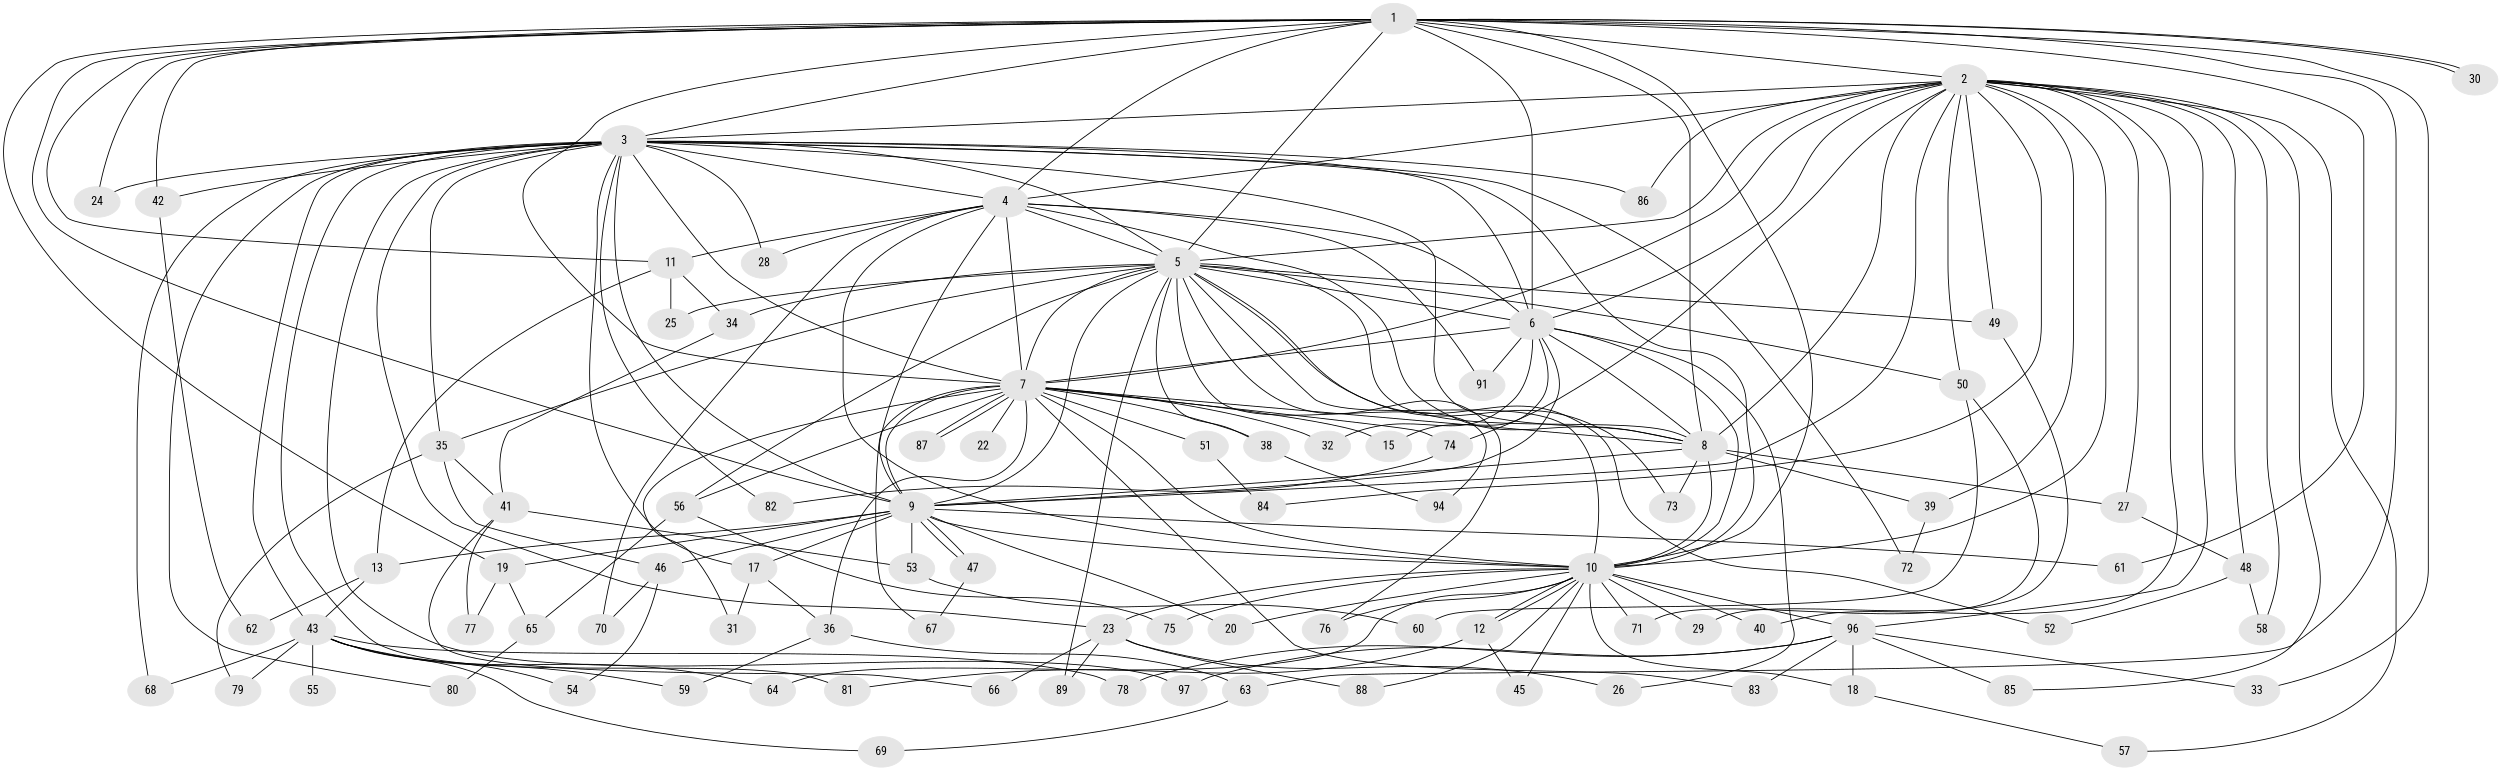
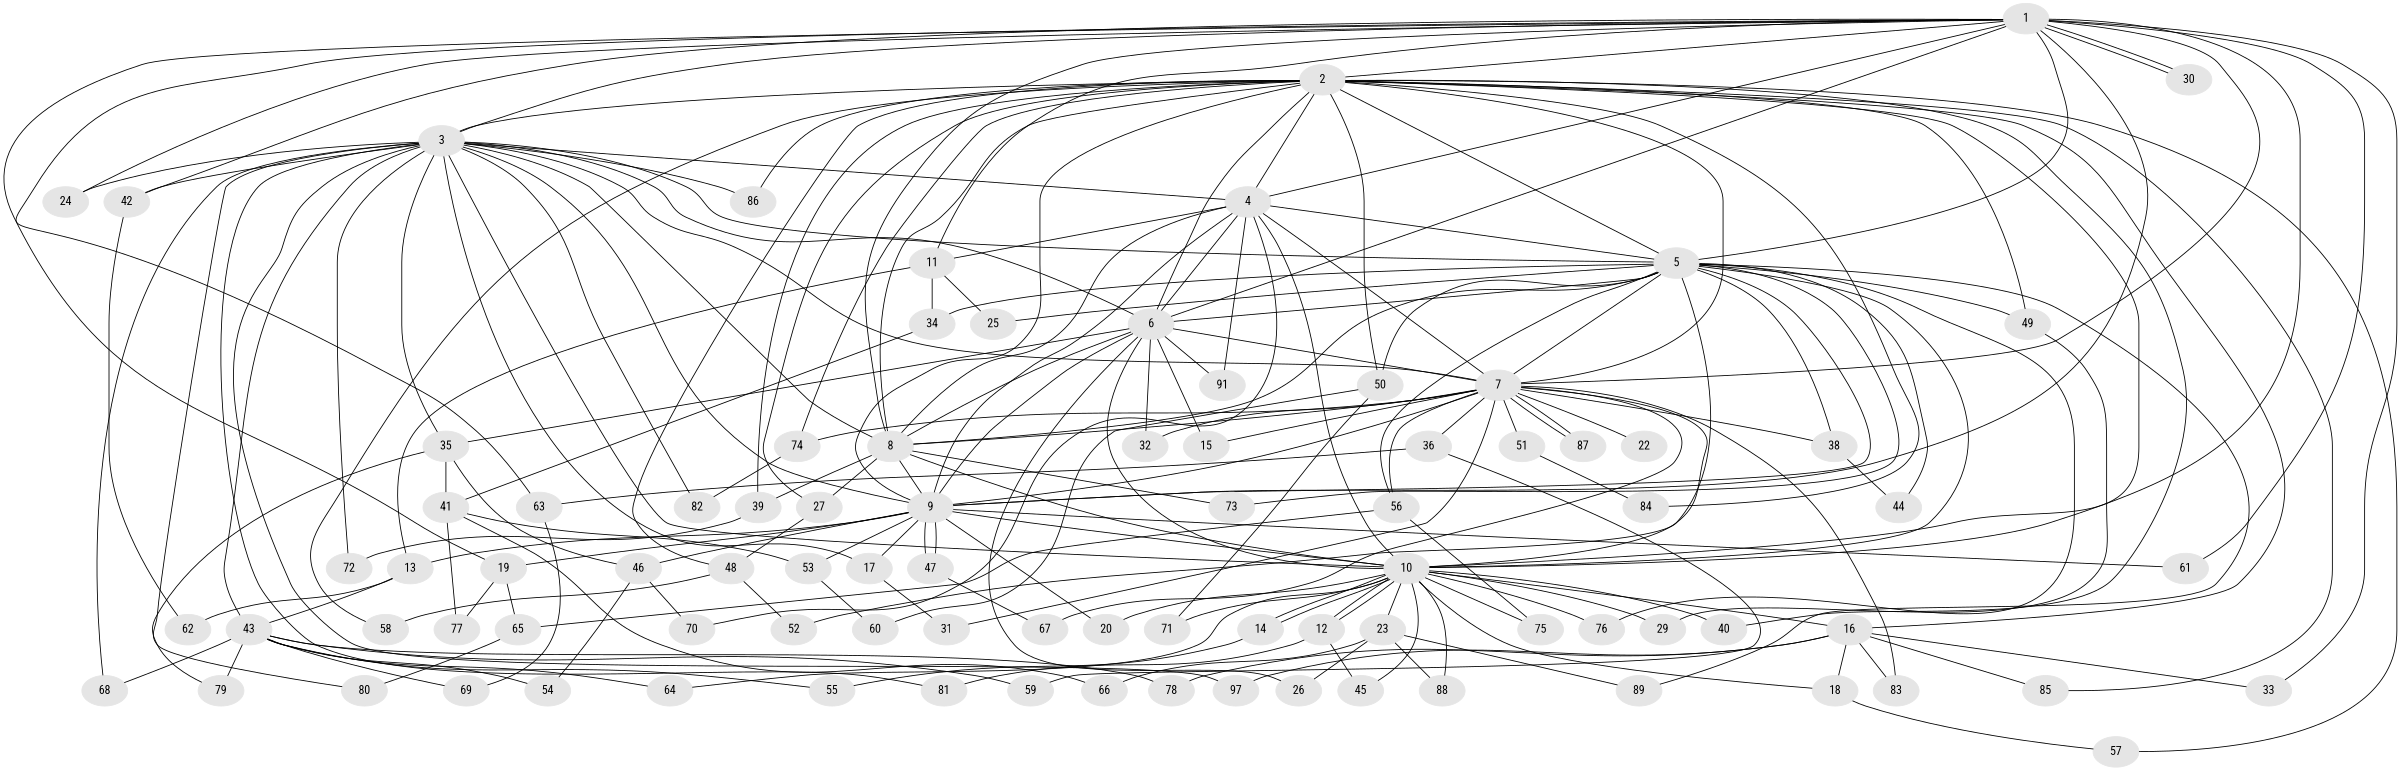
(764, 263) -> none
(803, 332) -> (815, 382)
(1439, 507) -> (1899, 507)
(498, 540) -> none
(792, 599) -> none
none -> (1261, 630)
(1853, 630) -> (1850, 630)
